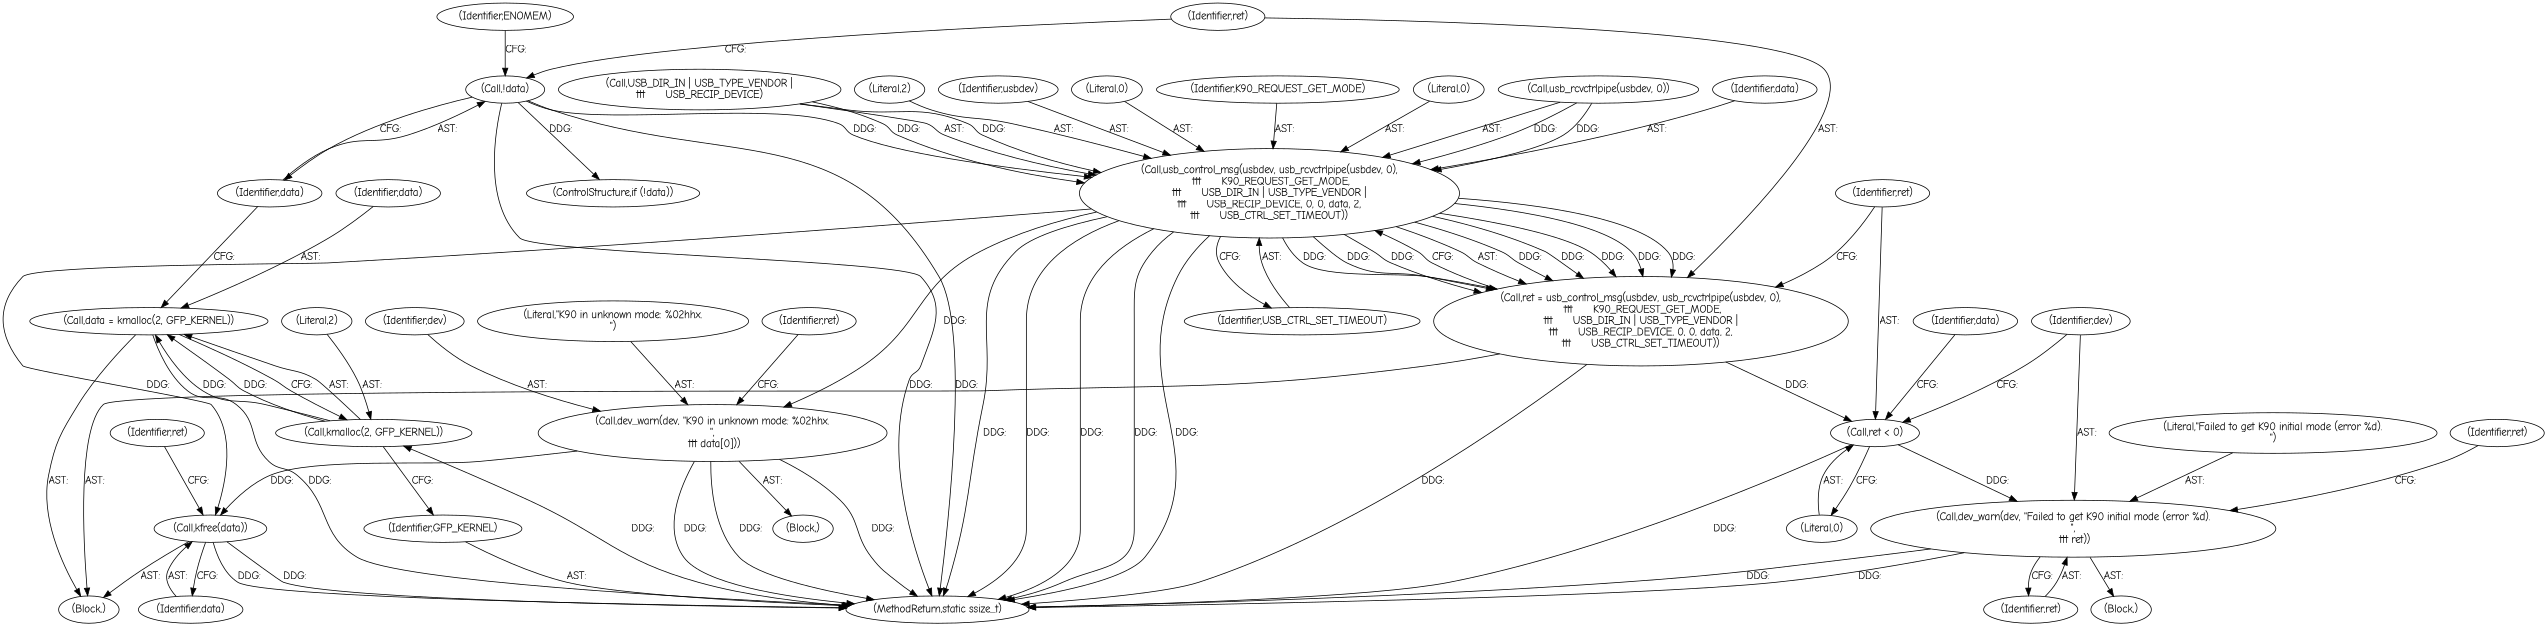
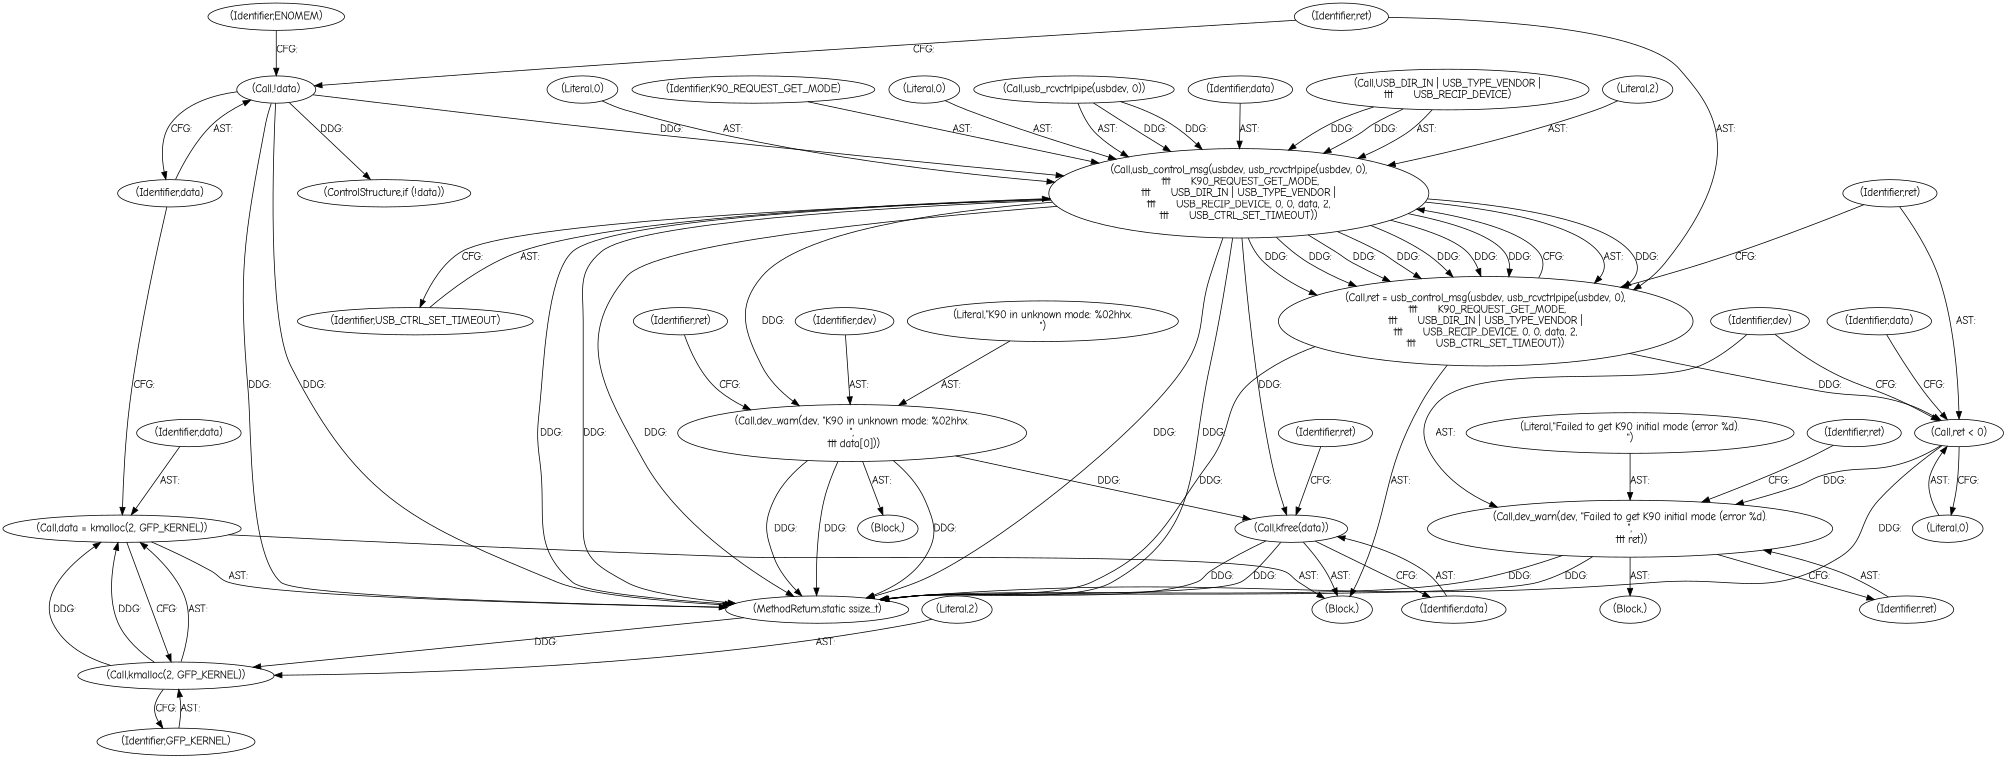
(998, 90) -> none
(322, 481) -> (240, 577)
(573, 583) -> (181, 713)
